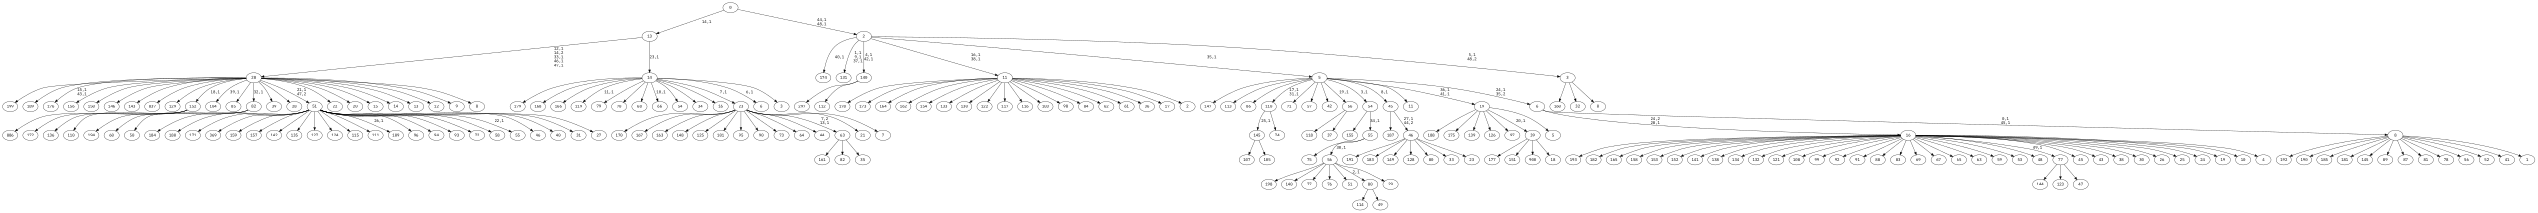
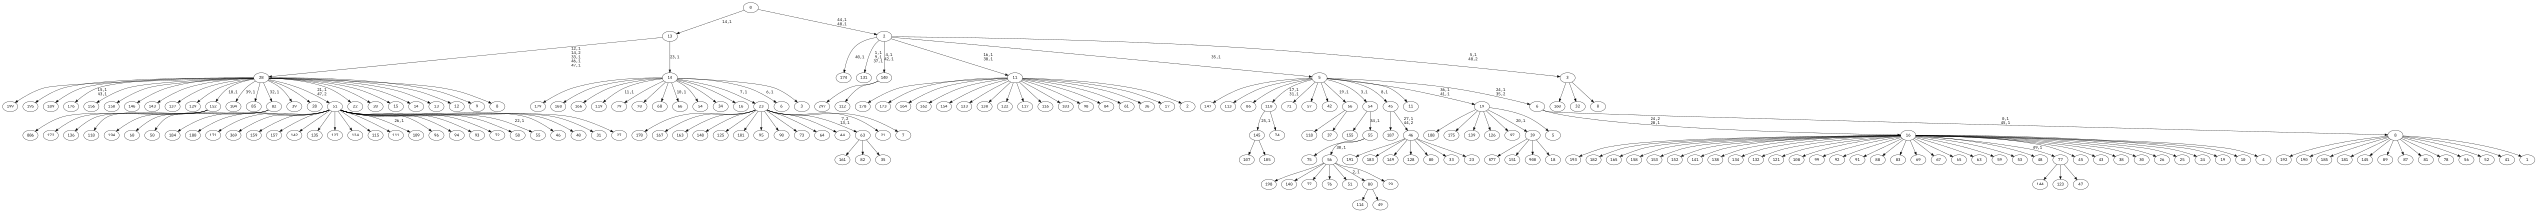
none -> (30, 107)
(152, 107) -> (173, 107)
(1106, 107) -> none
(1492, 160) -> (1492, 160)
